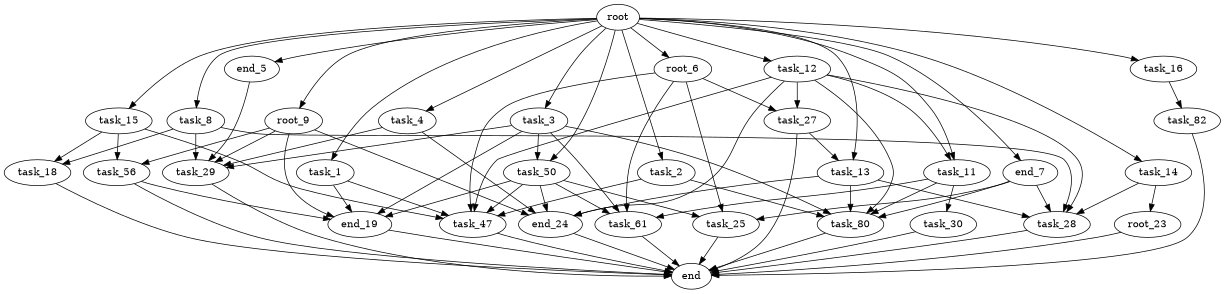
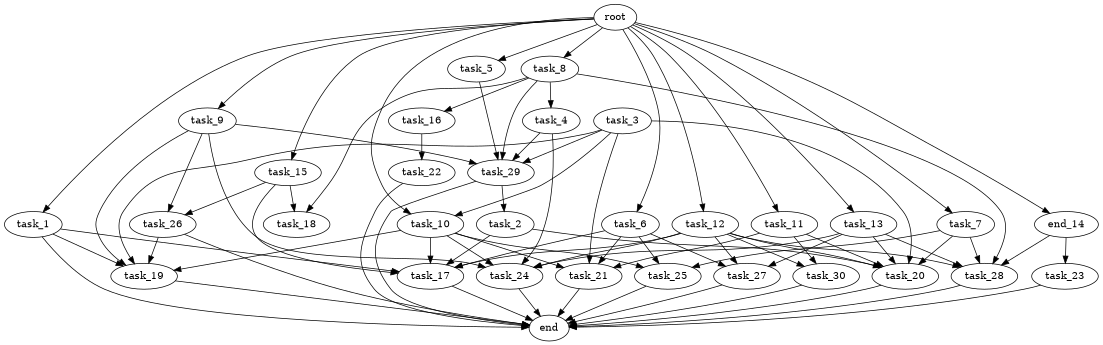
(886, 29) -> (490, 93)
(574, 62) -> none
(517, 67) -> (550, 91)
(252, 69) -> (476, 69)
(683, 69) -> (630, 224)
(641, 91) -> (503, 195)
(896, 100) -> (748, 243)
(294, 121) -> (207, 121)
(1187, 121) -> (422, 173)
(821, 144) -> (792, 256)
(117, 173) -> (163, 224)
(537, 173) -> (430, 224)
(1030, 173) -> (966, 224)
(1158, 173) -> (1066, 224)
(360, 224) -> (144, 276)
(473, 224) -> (430, 276)
(550, 224) -> (510, 276)
(628, 224) -> (589, 276)
(850, 224) -> (905, 276)
(1148, 224) -> (1065, 276)
(354, 258) -> (271, 317)
